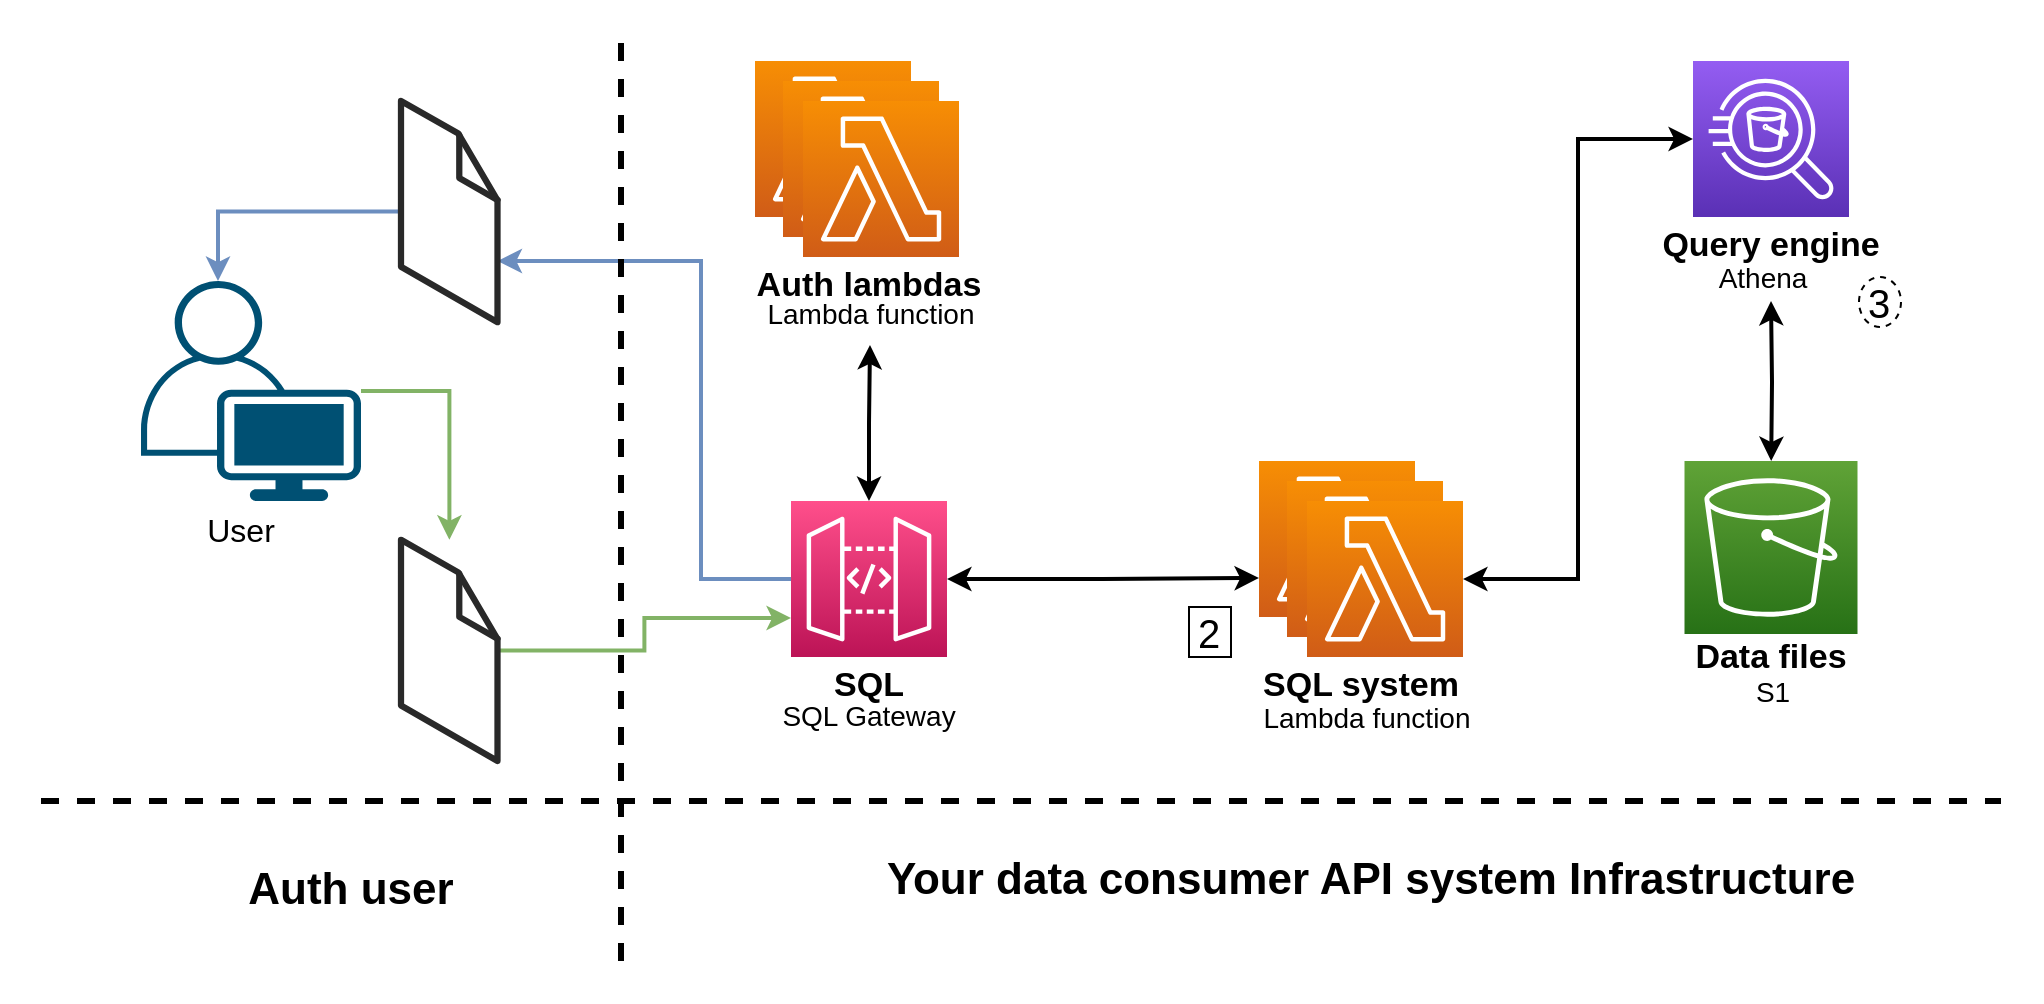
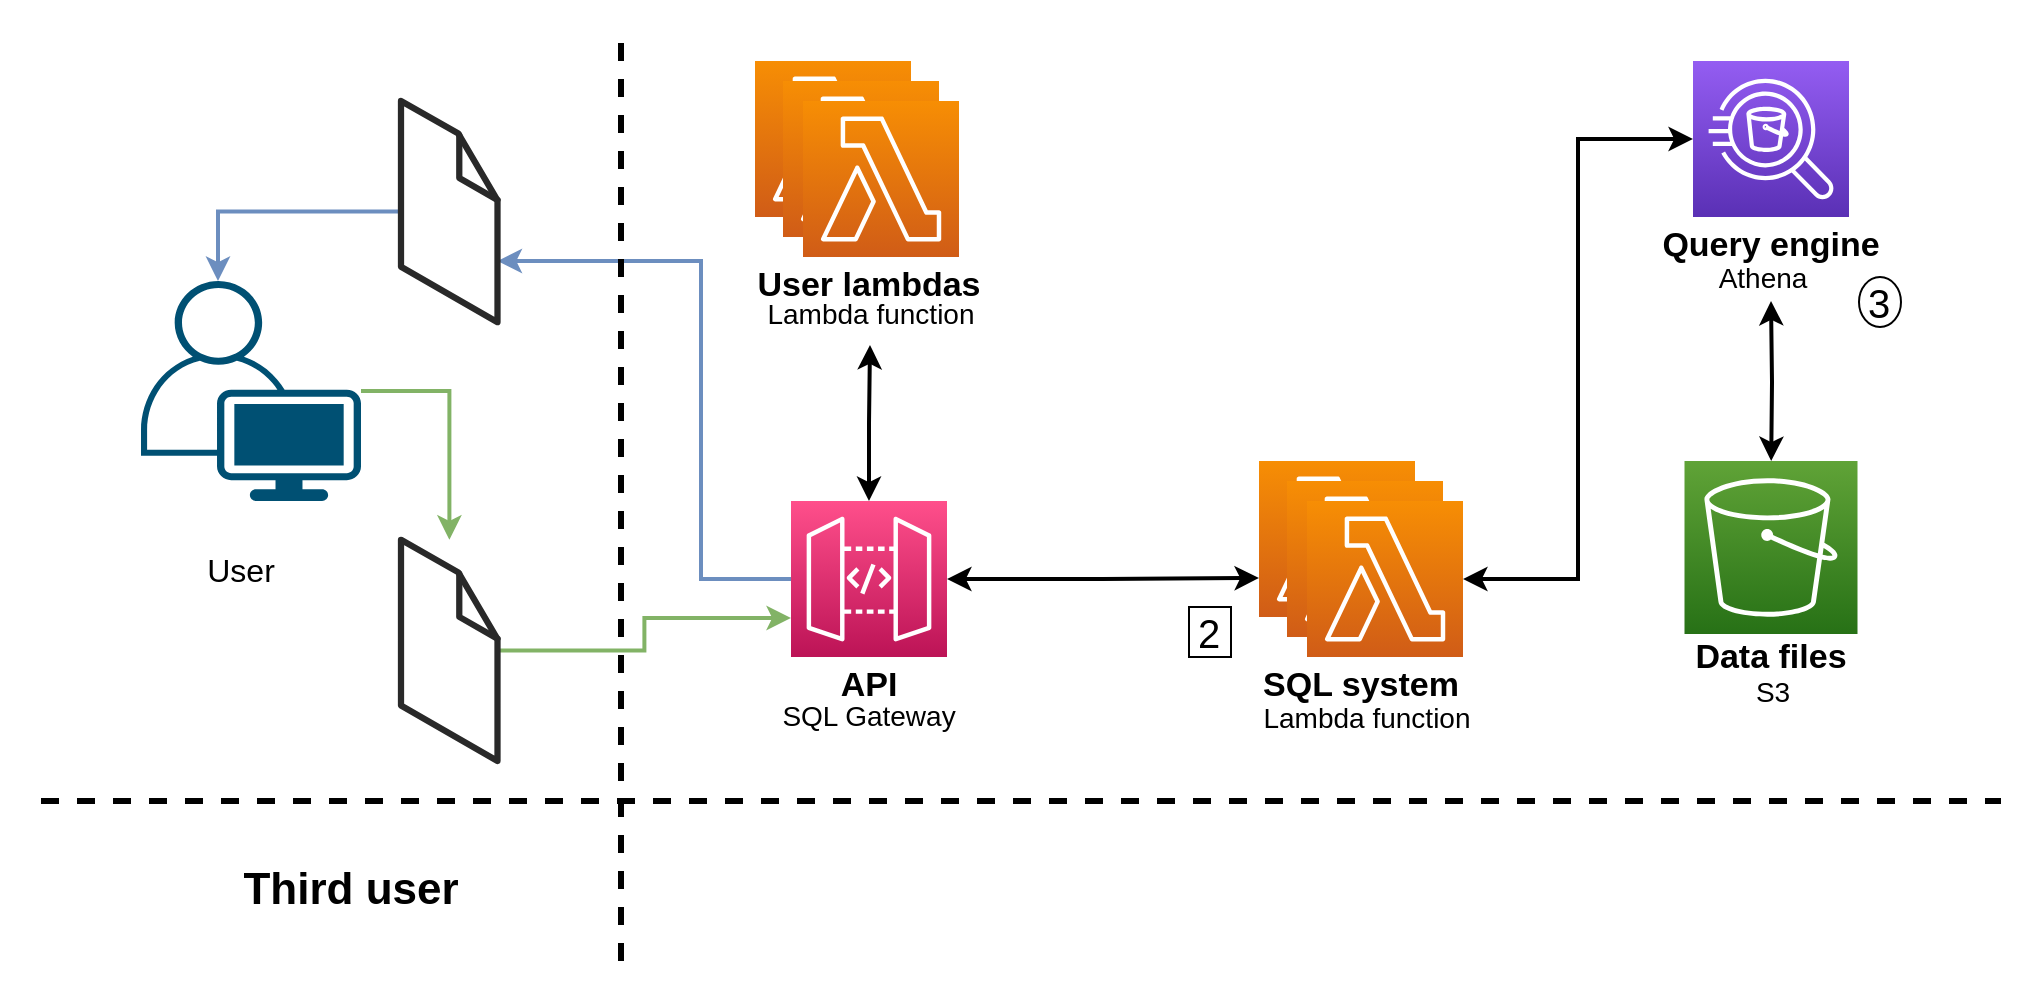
(870, 287) -> (870, 287)
(1880, 302) -> (1880, 302)
(241, 531) -> (241, 571)
(870, 687) -> (870, 687)
(1774, 693) -> (1774, 693)
(1371, 881) -> none
(352, 891) -> (352, 891)
